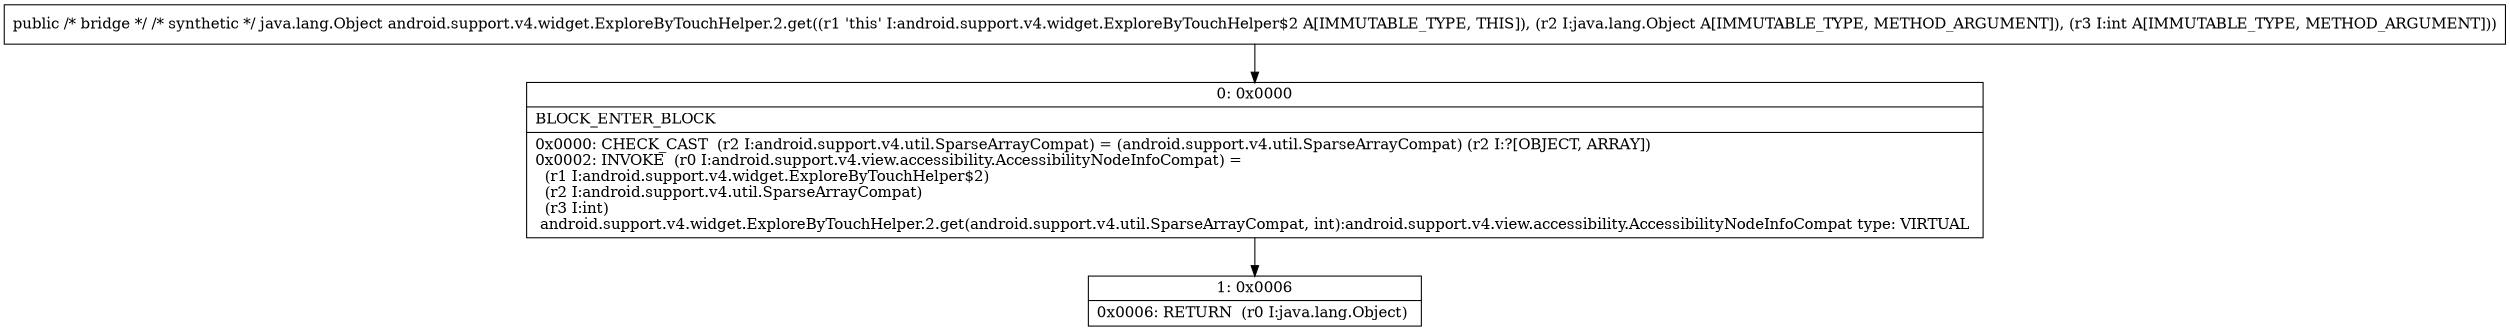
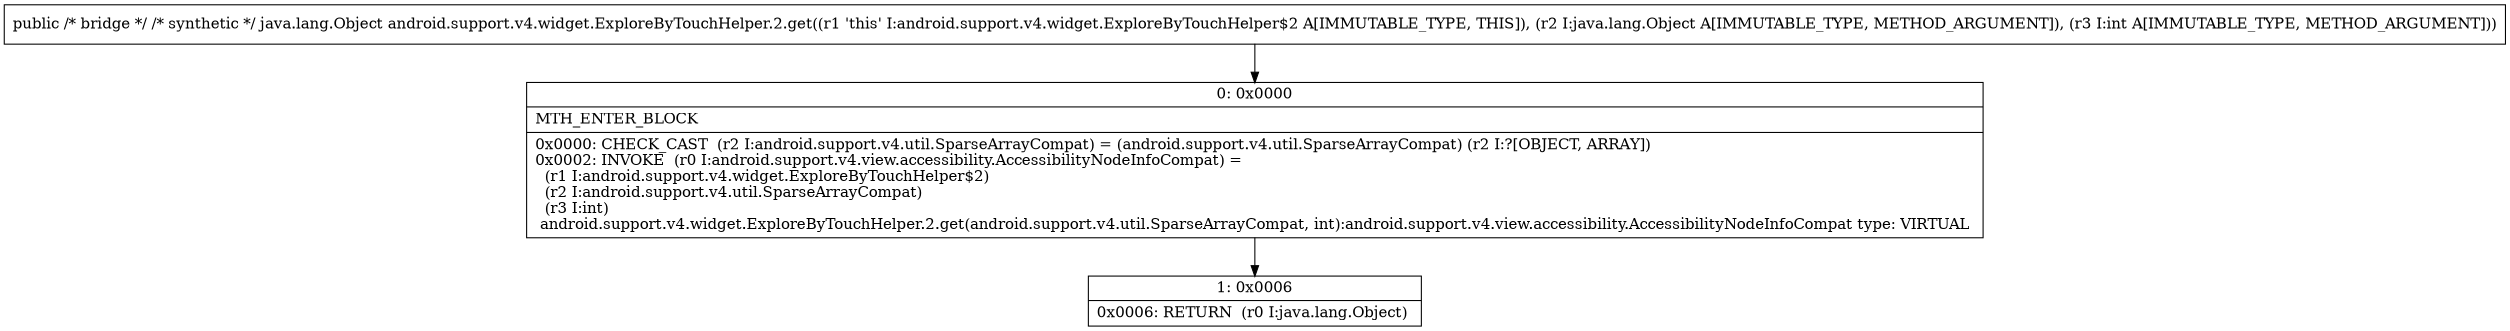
(626, 119) -> (617, 119)
